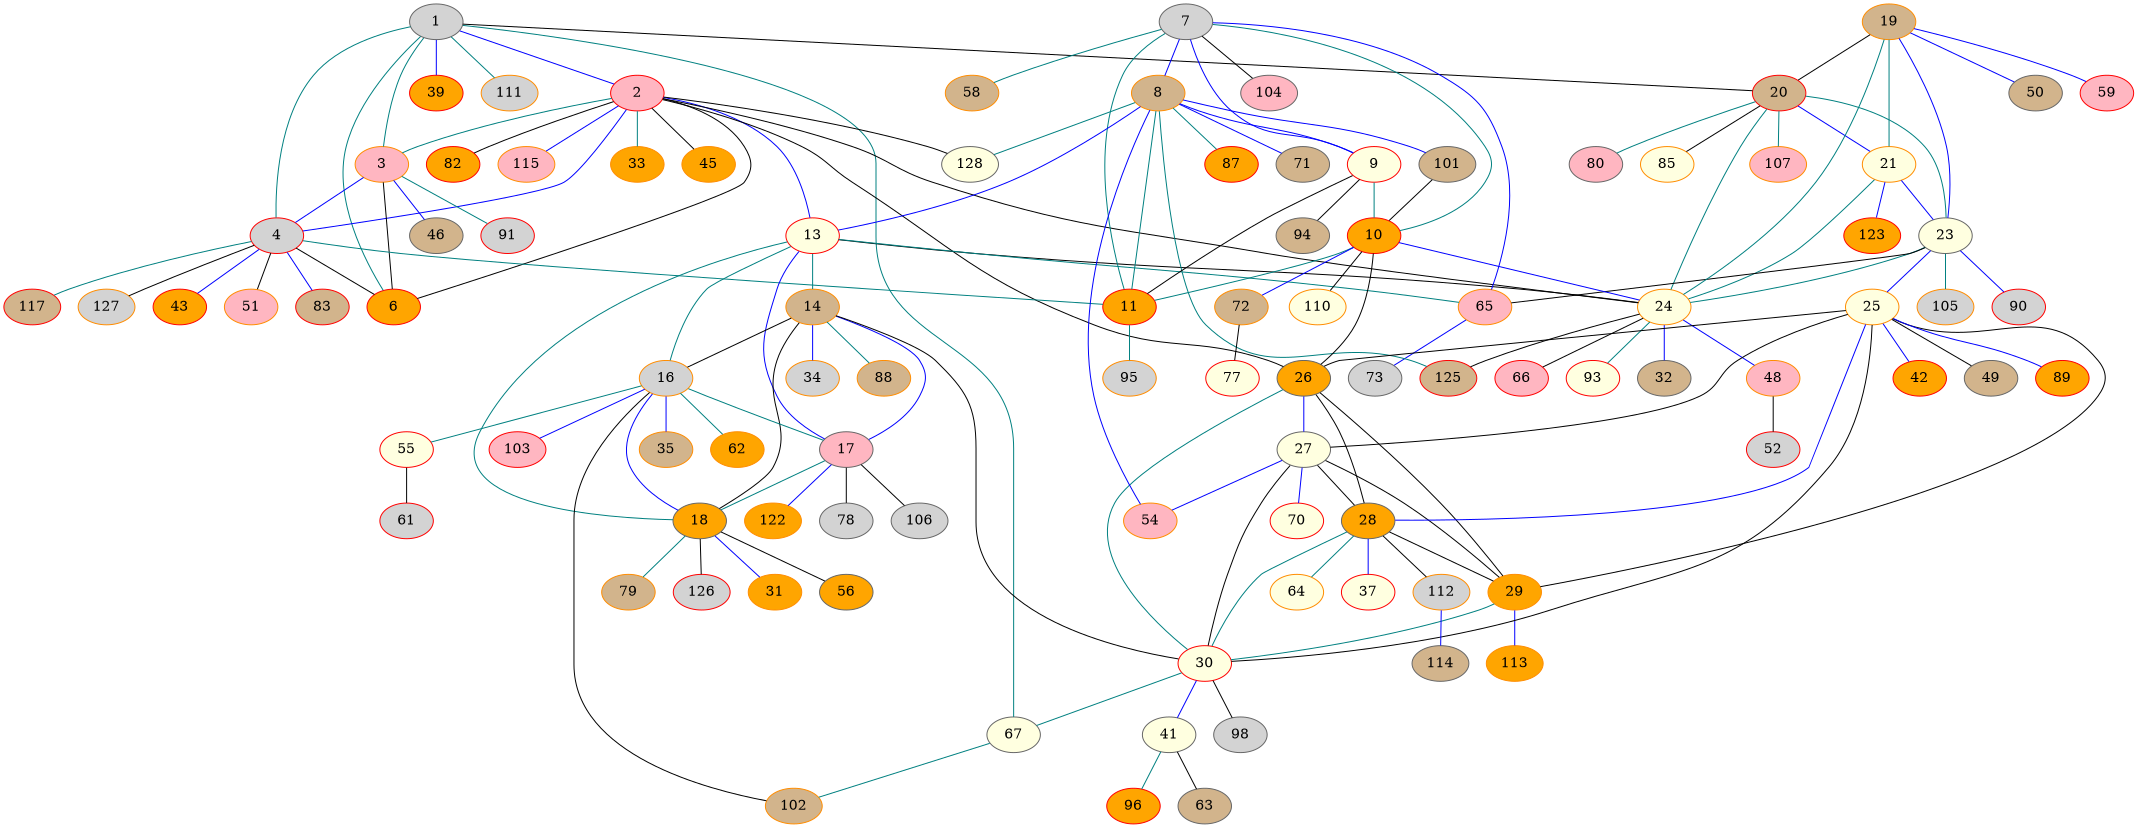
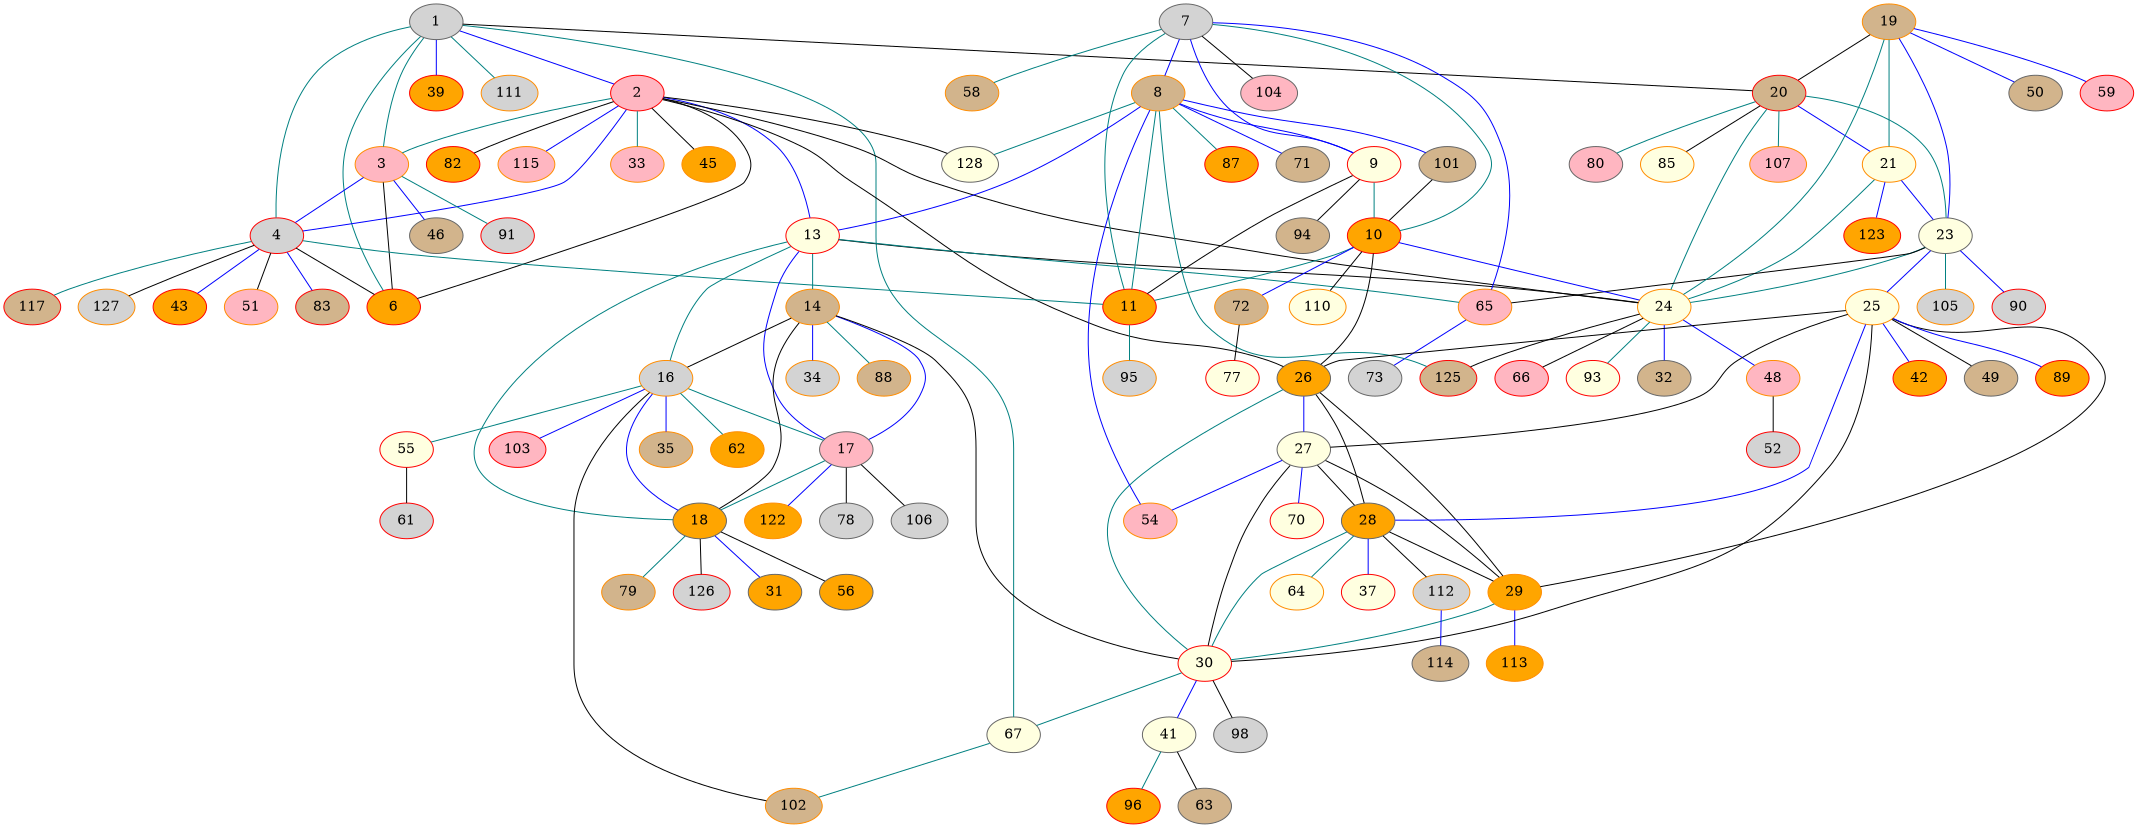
(637, 164) -> (637, 164)
(775, 592) -> (775, 592)
